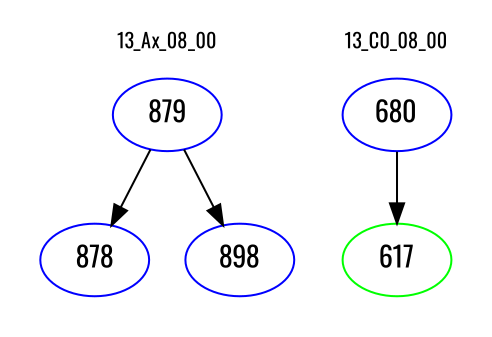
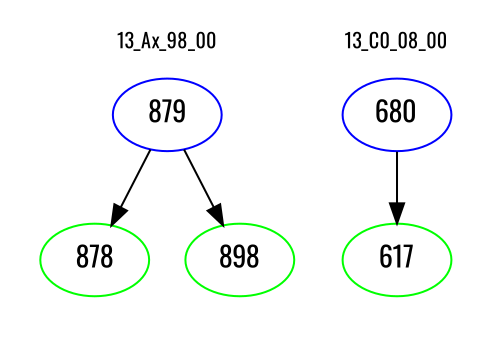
(167, 43) -> (167, 43)
(95, 260) -> (95, 260)
(240, 260) -> (240, 260)
